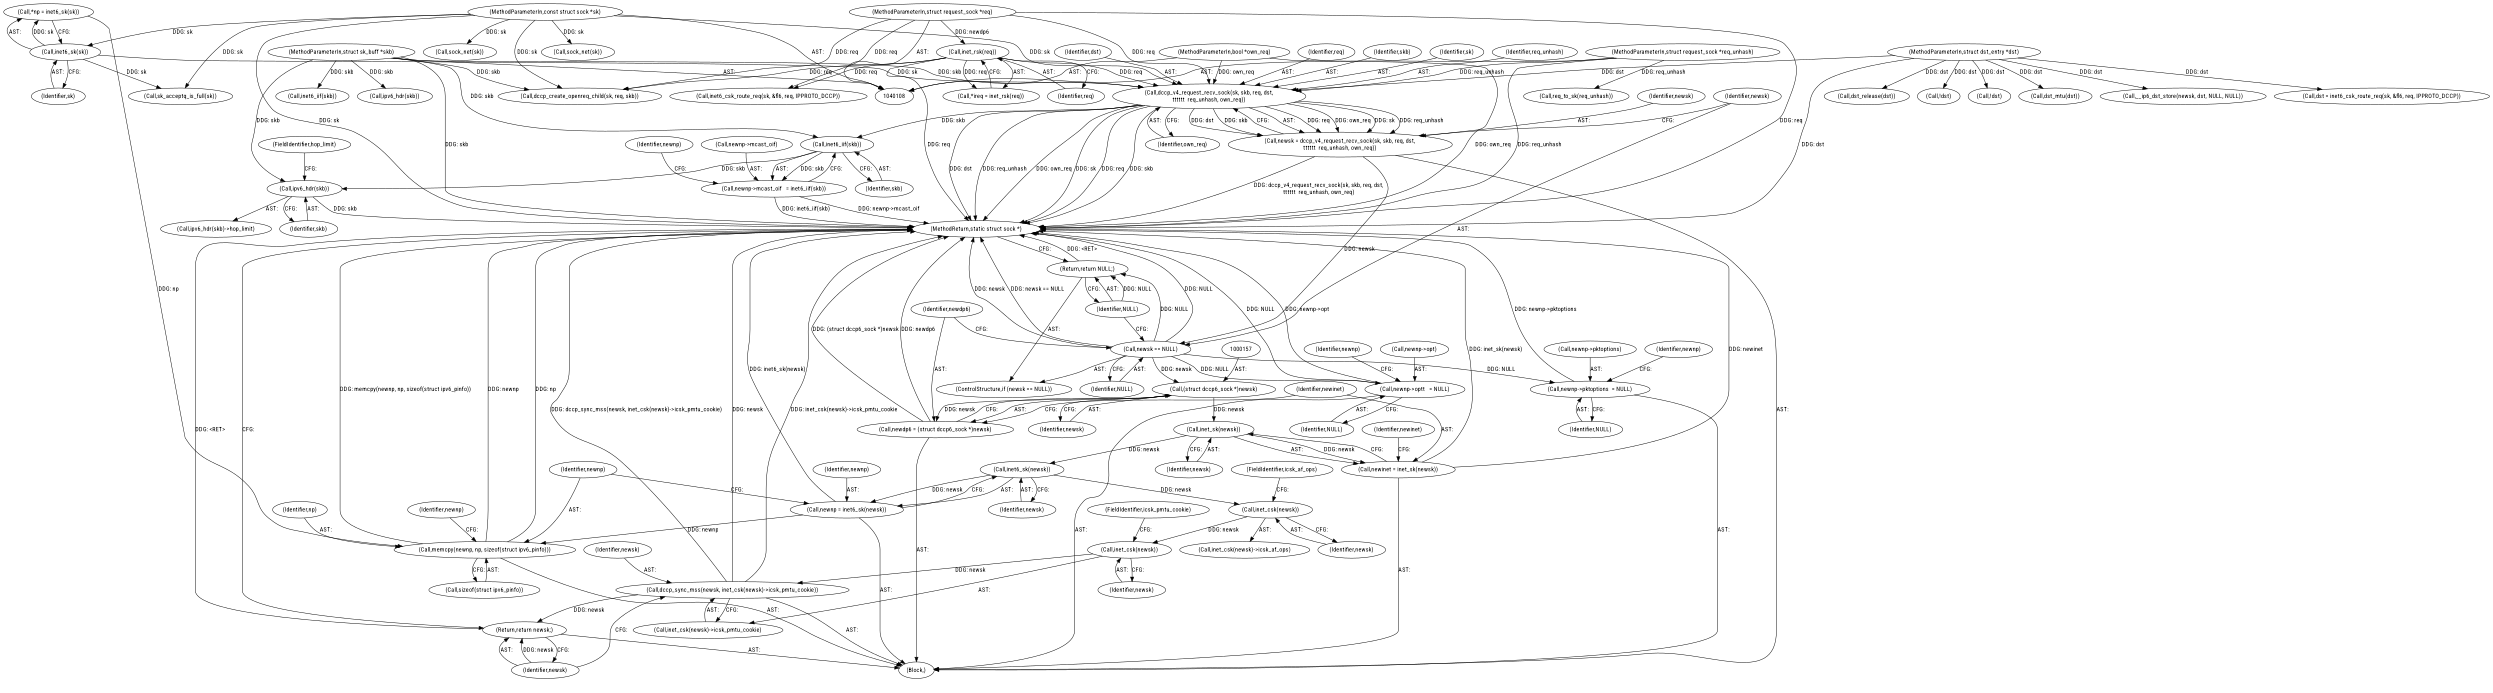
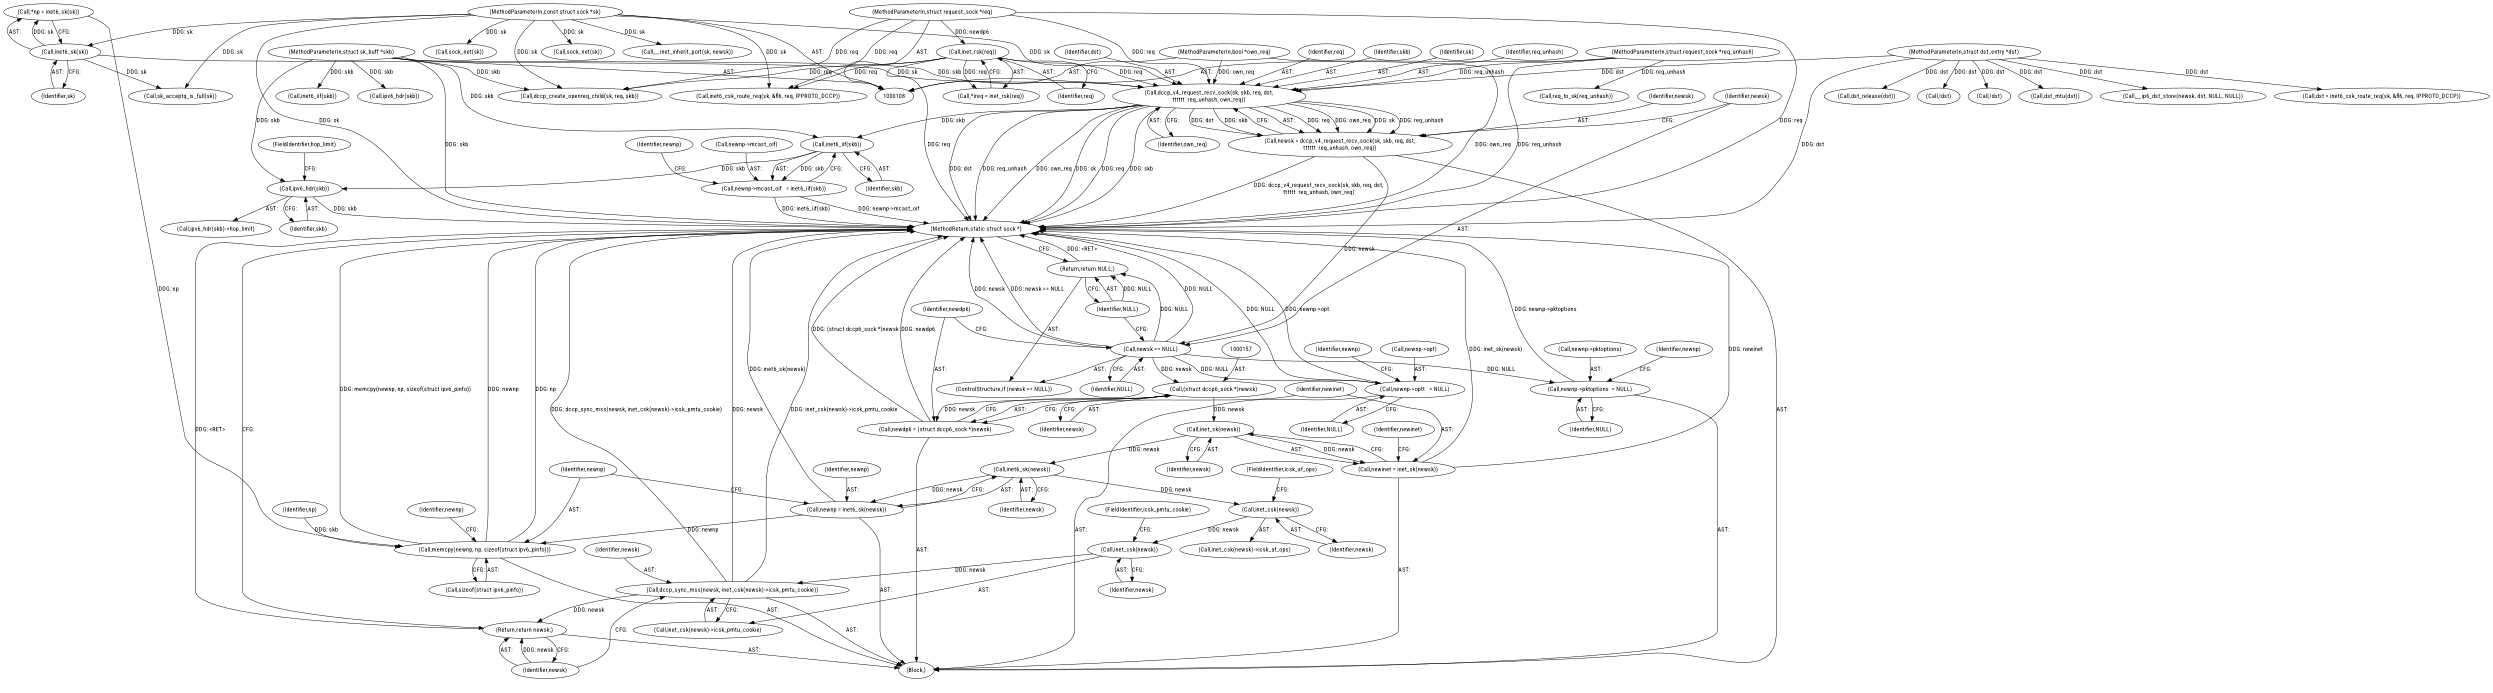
none -> (723, 29)
none -> (687, 52)
(894, 96) -> (894, 96)
(327, 530) -> (327, 530)
